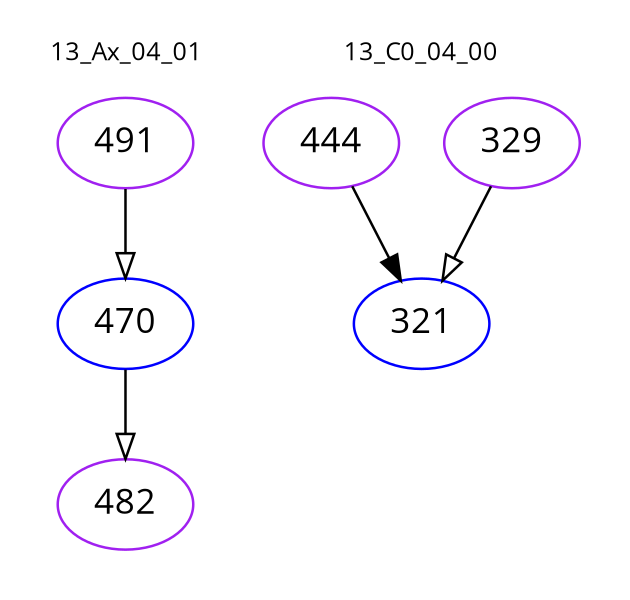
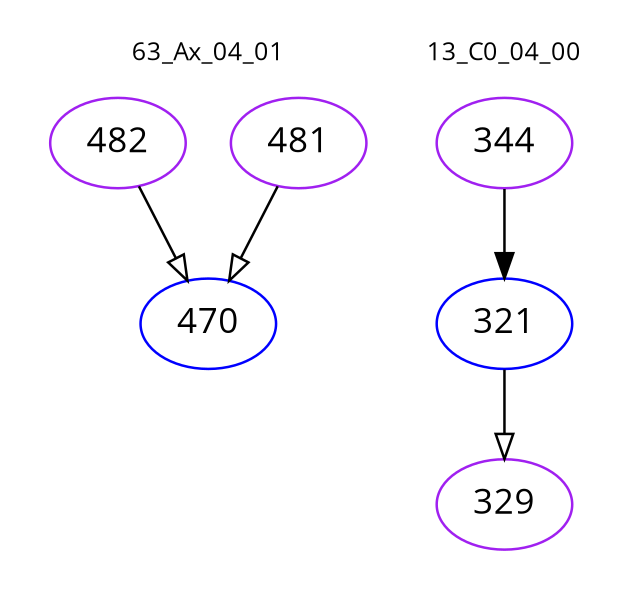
(127, 54) -> (208, 54)
(125, 143) -> (299, 143)
(331, 143) -> (504, 143)
(473, 222) -> (504, 402)
(125, 402) -> (157, 222)
